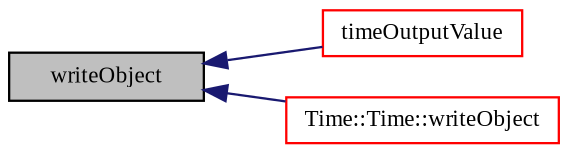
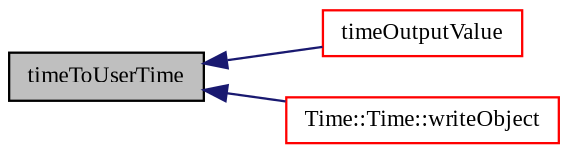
(106, 77) -> (106, 77)
